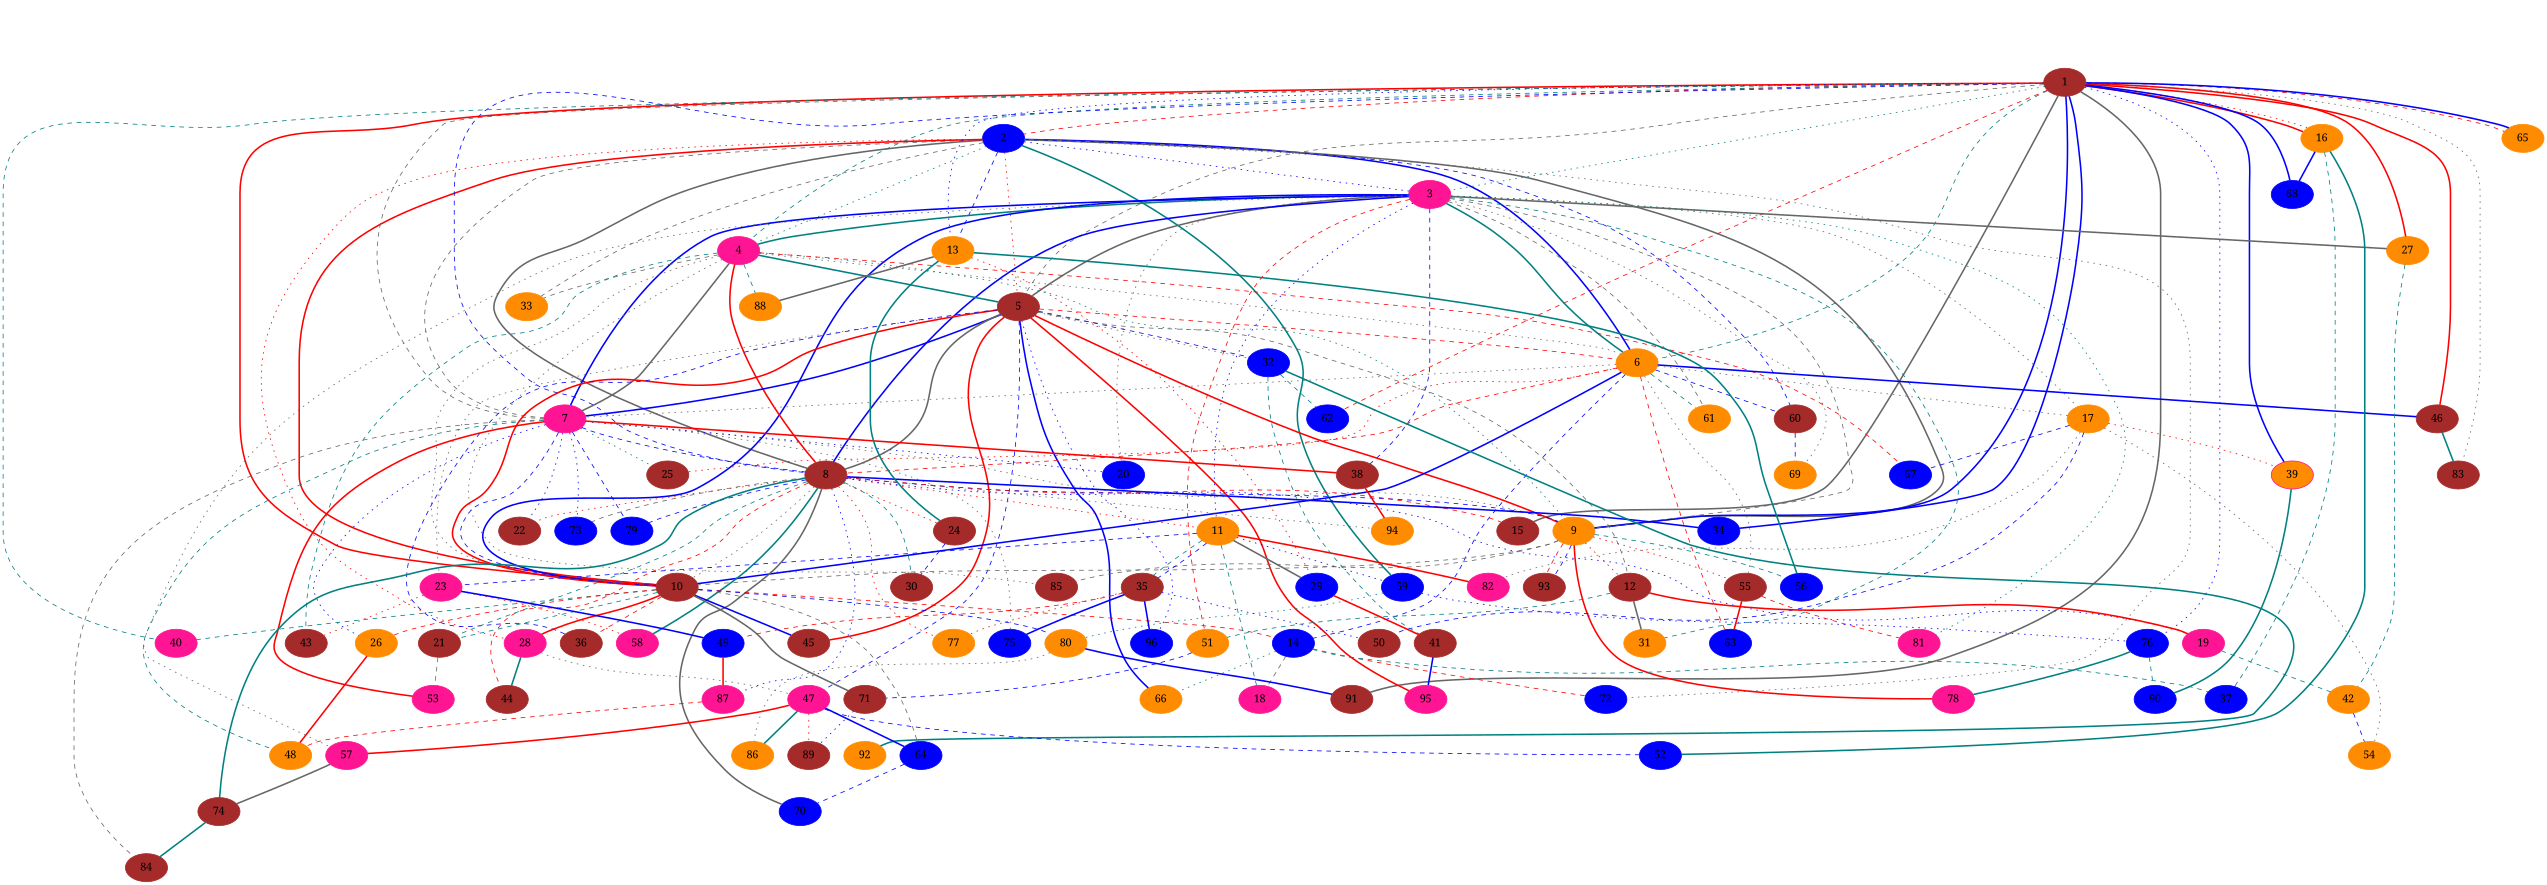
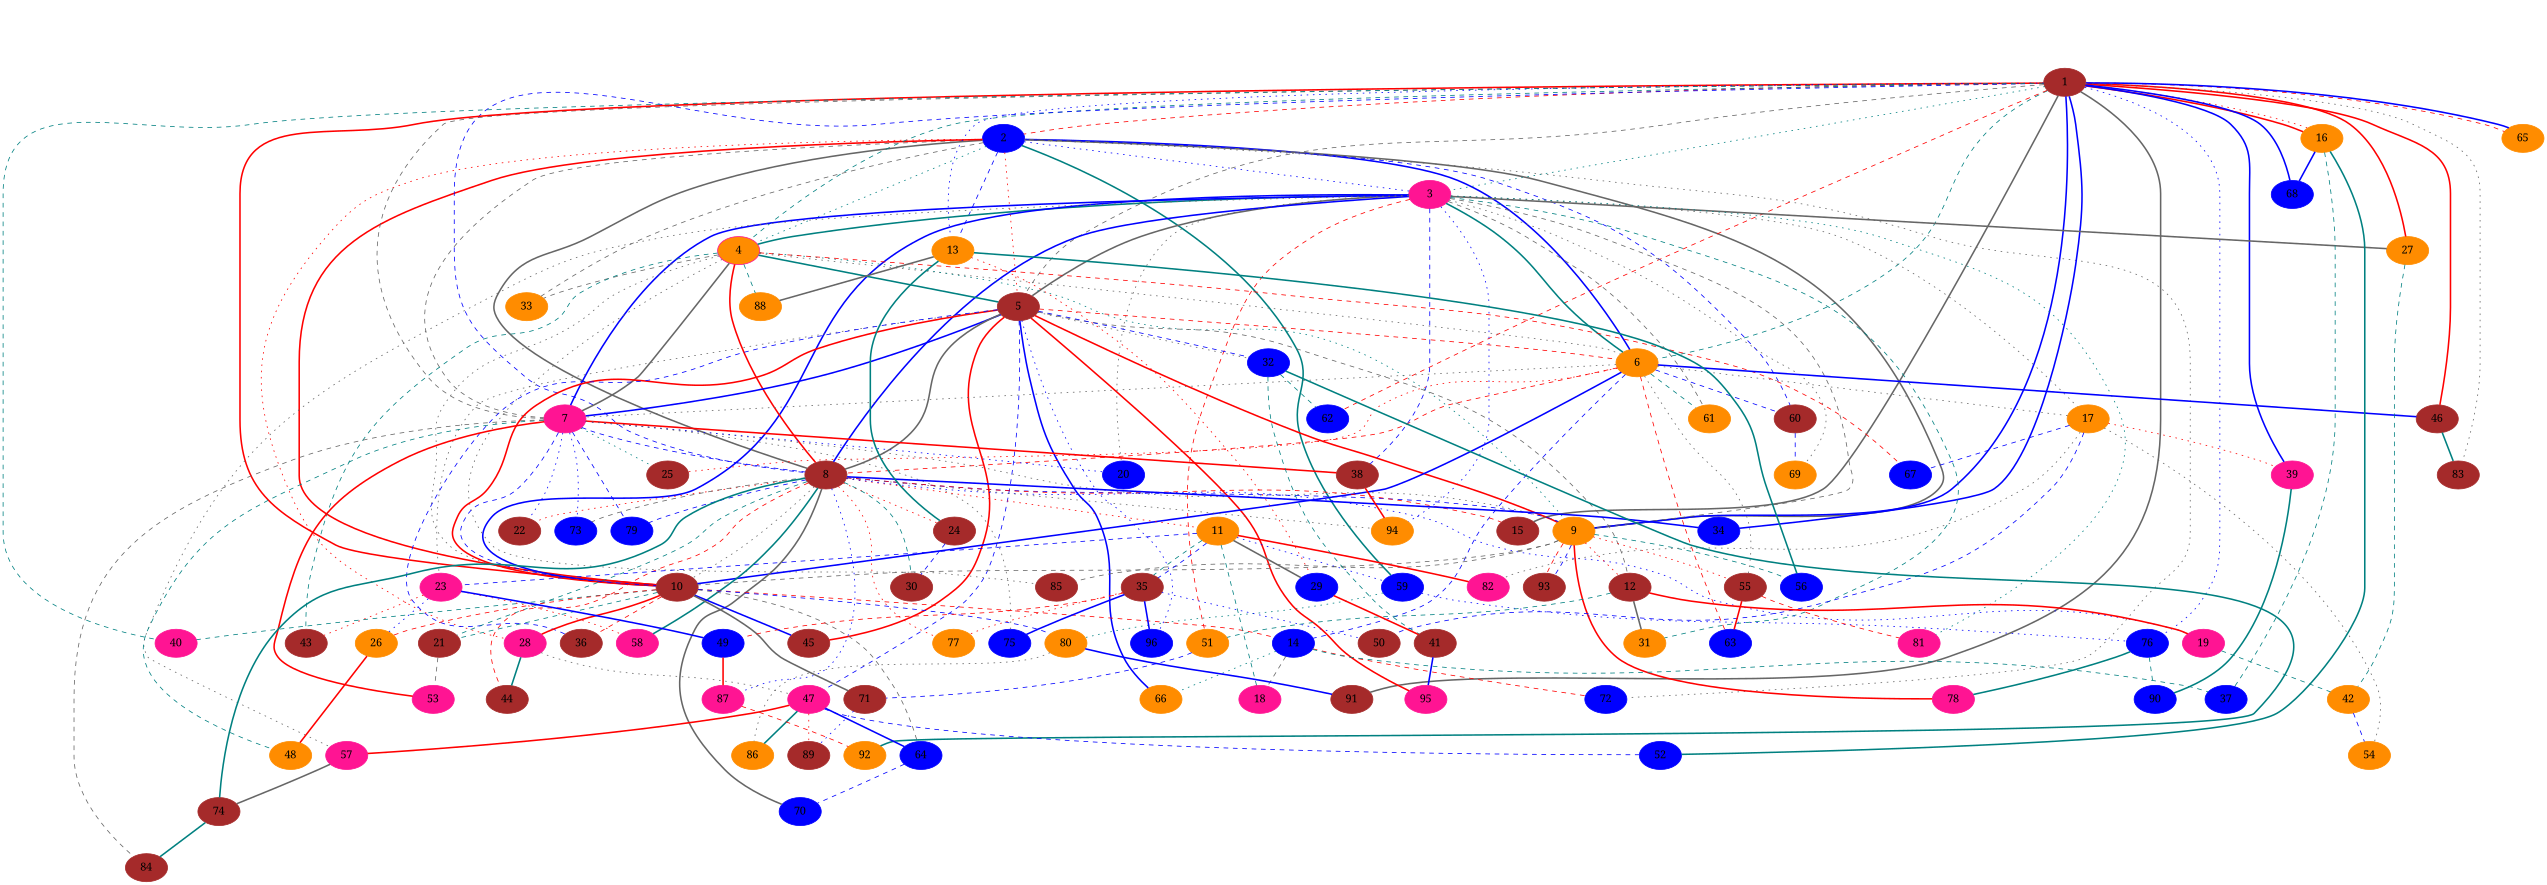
(739, 251) -> (739, 251)
(1262, 317) -> (1489, 365)
(2292, 475) -> (2292, 475)
(383, 502) -> (403, 620)
(504, 719) -> (795, 725)
